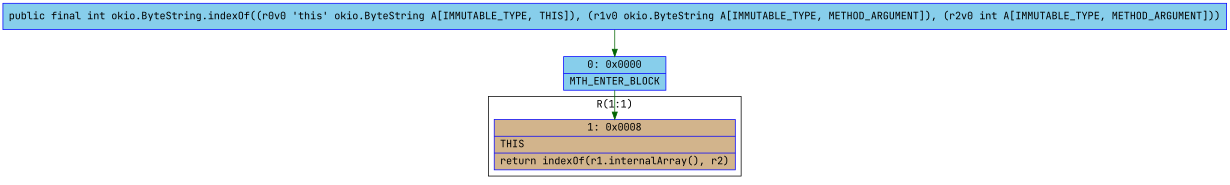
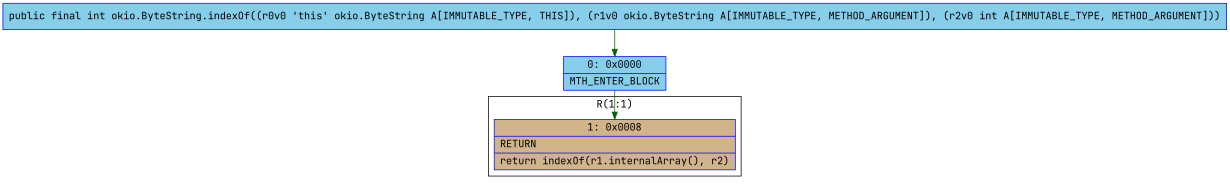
(512, 144) -> (518, 144)
